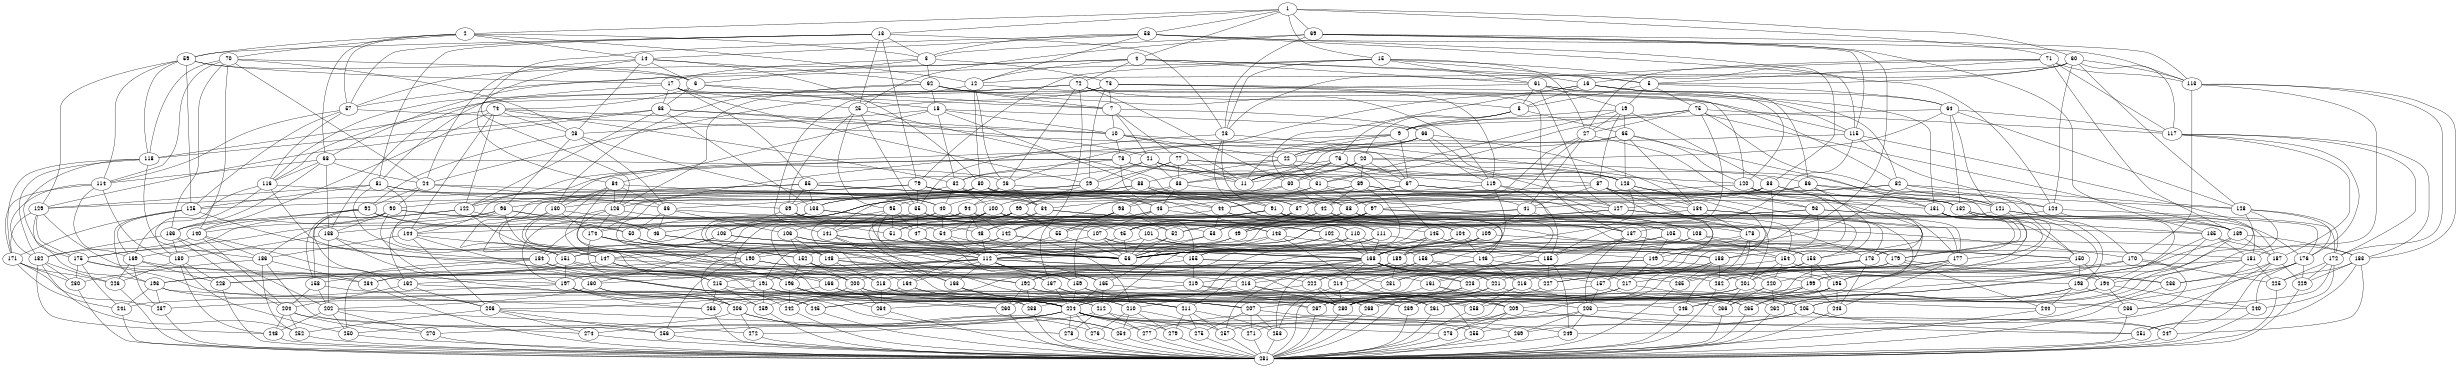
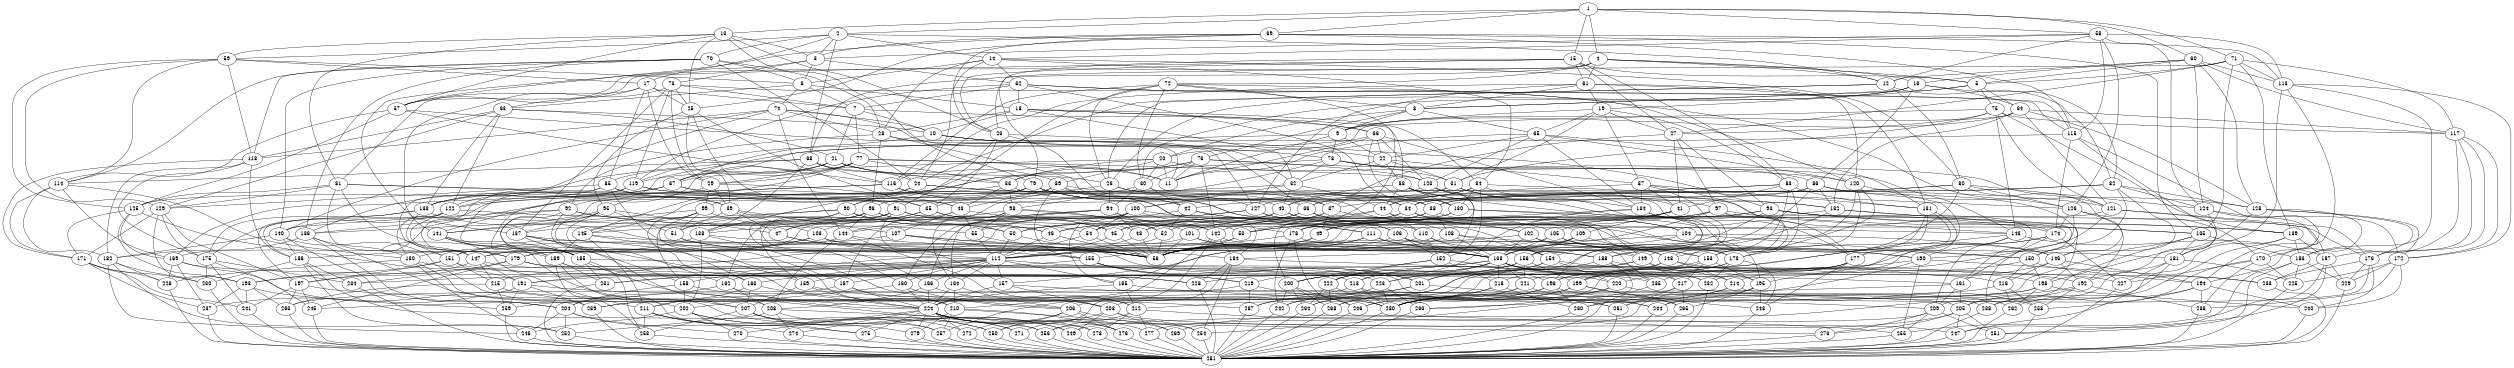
none -> (2224, 149)
none -> (681, 203)
none -> (798, 224)
